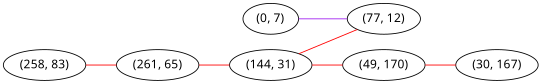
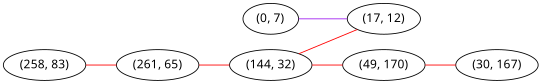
(384, 19) -> (384, 19)
(271, 65) -> (271, 65)
